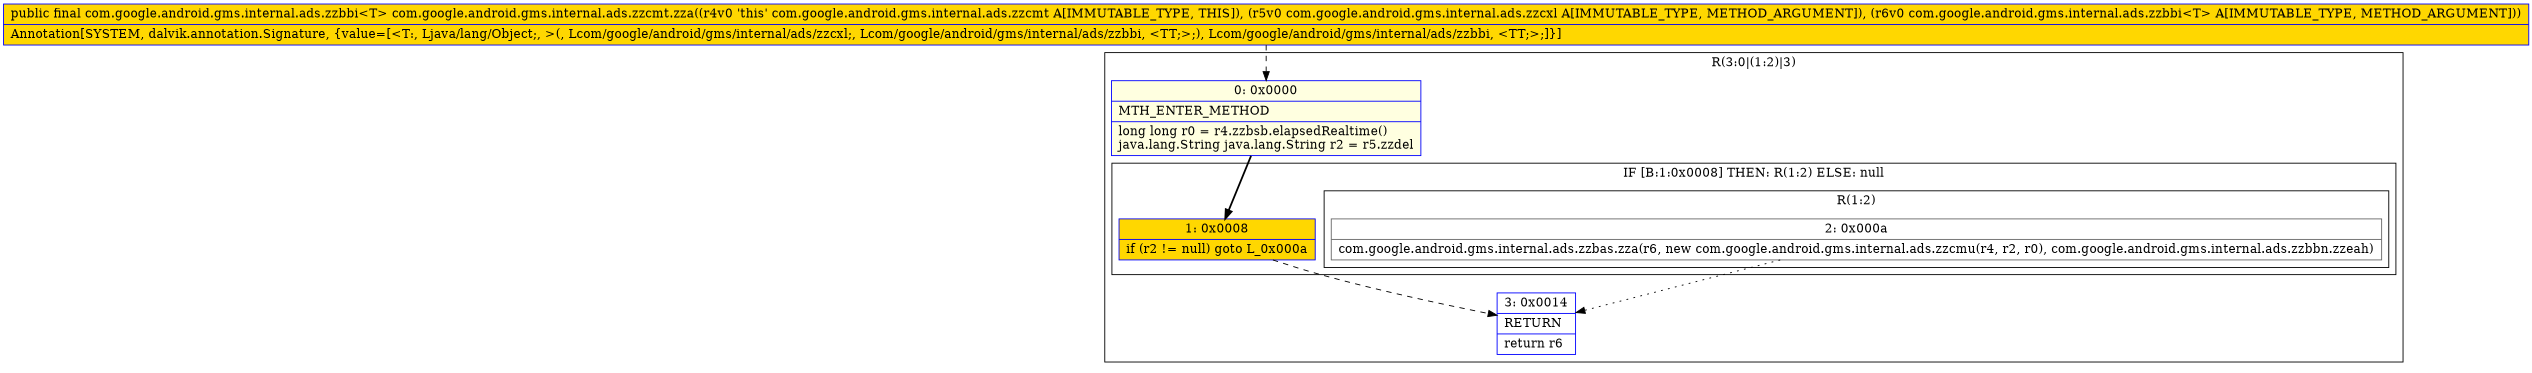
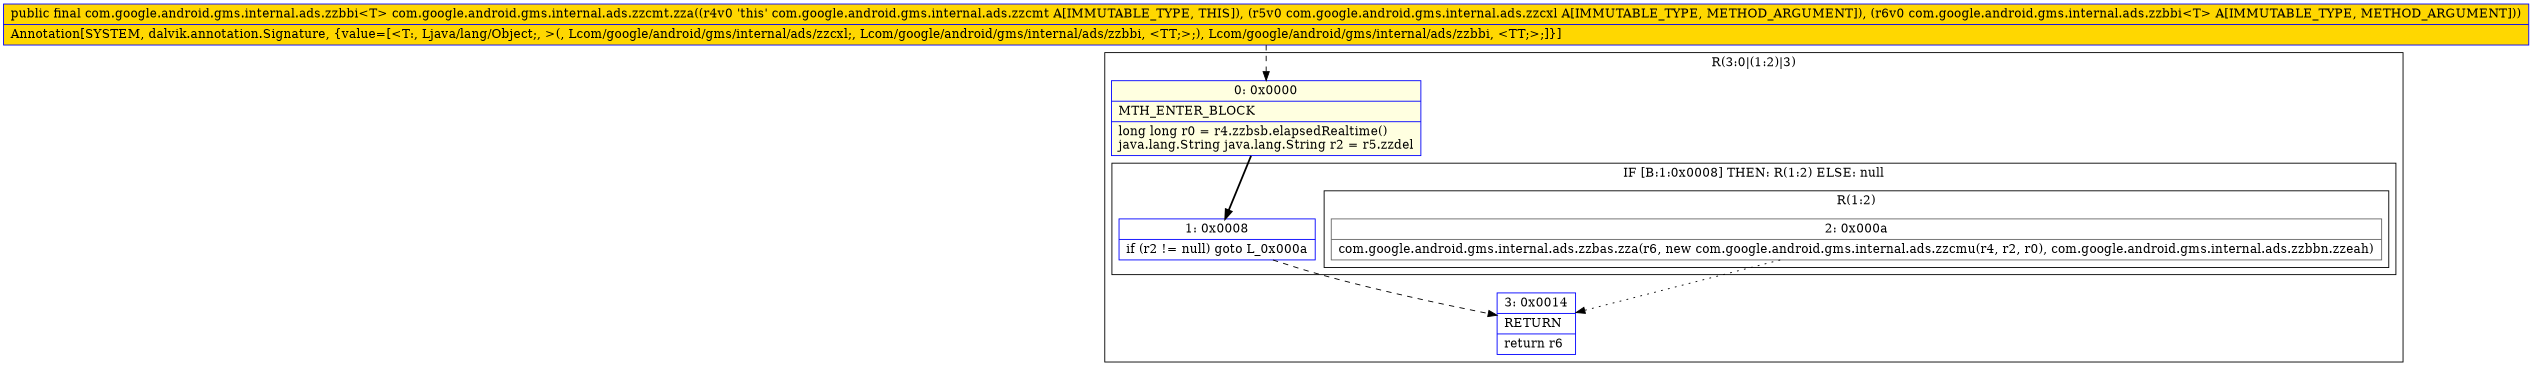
(1194, 111) -> (1187, 111)
(1217, 239) -> (1217, 239)
